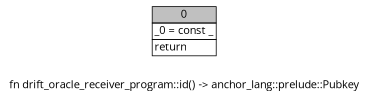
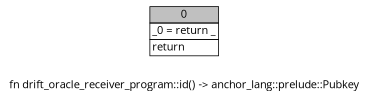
(184, 31) -> (184, 31)
